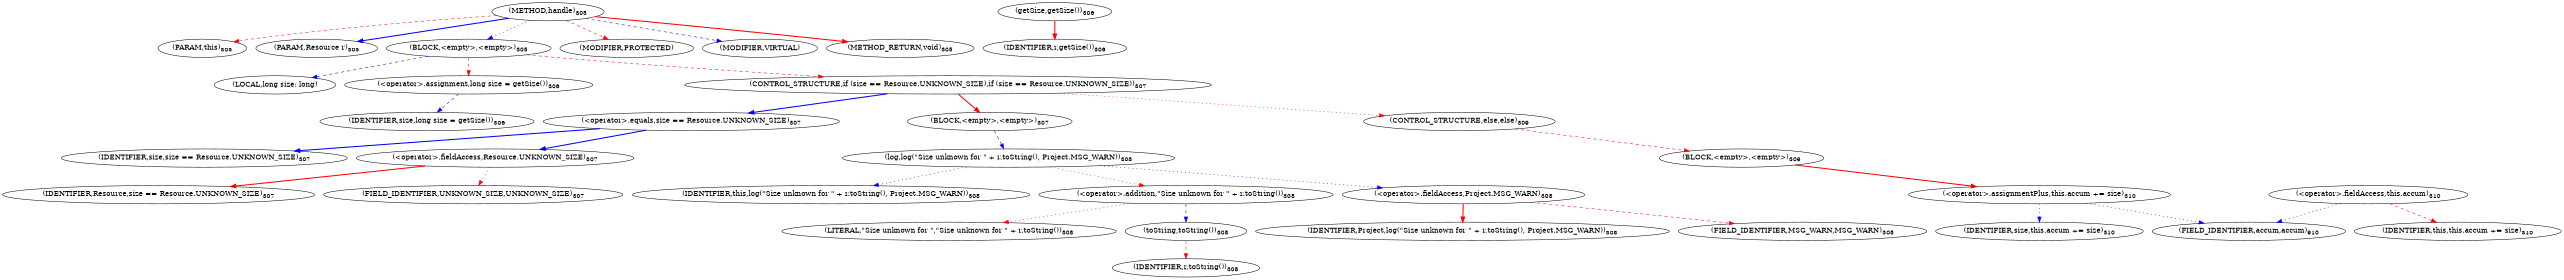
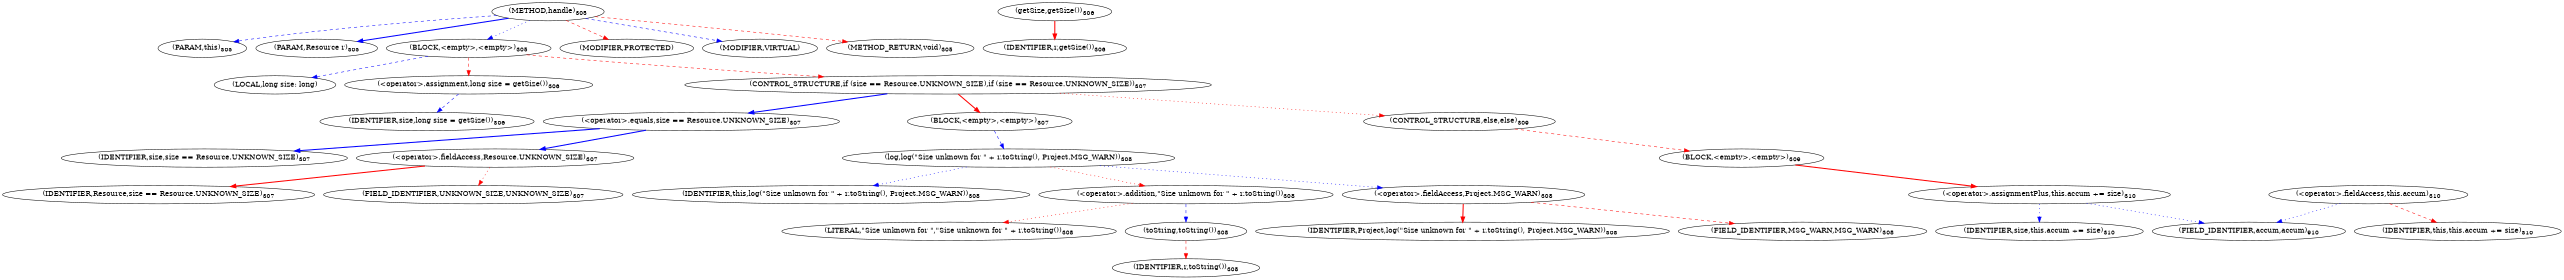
(368, 26) -> (368, 26)
(719, 29) -> (719, 29)
